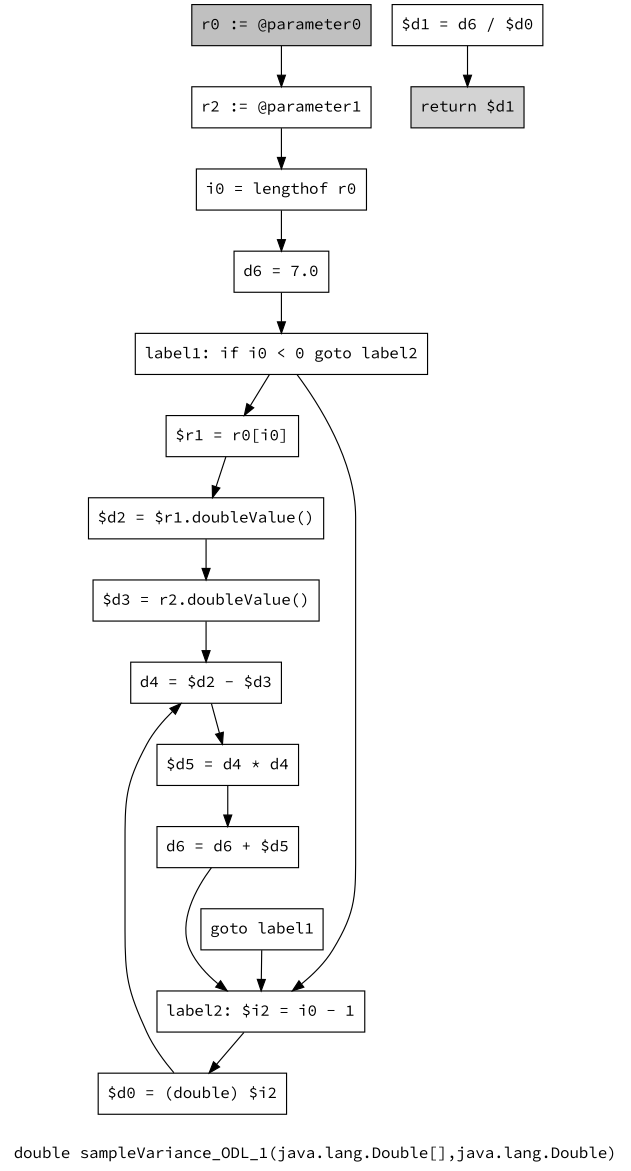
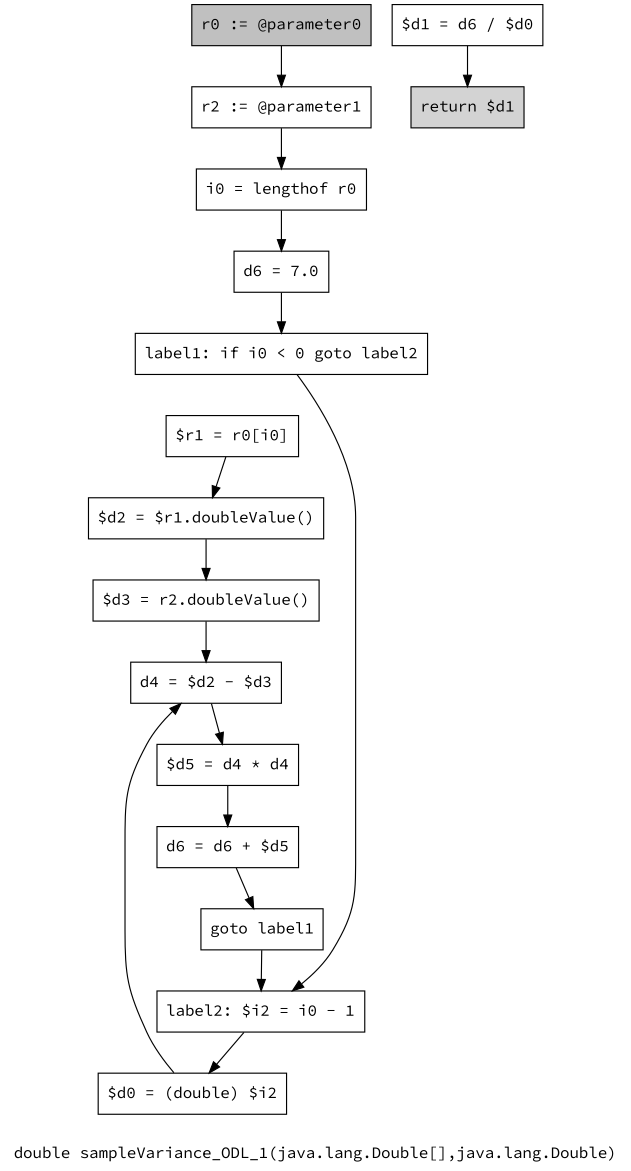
(260, 390) -> none
(186, 928) -> (243, 883)
